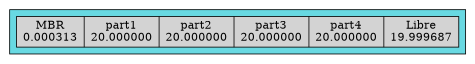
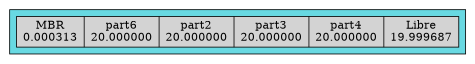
(122, 25) -> (122, 25)
